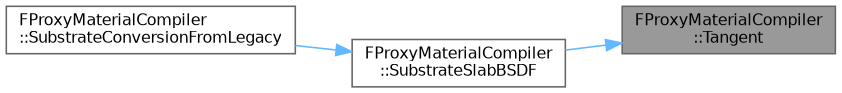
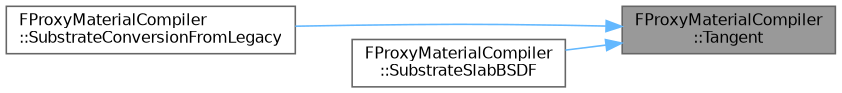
(316, 48) -> (451, 24)
